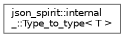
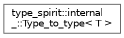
(62, 19) -> (62, 19)
